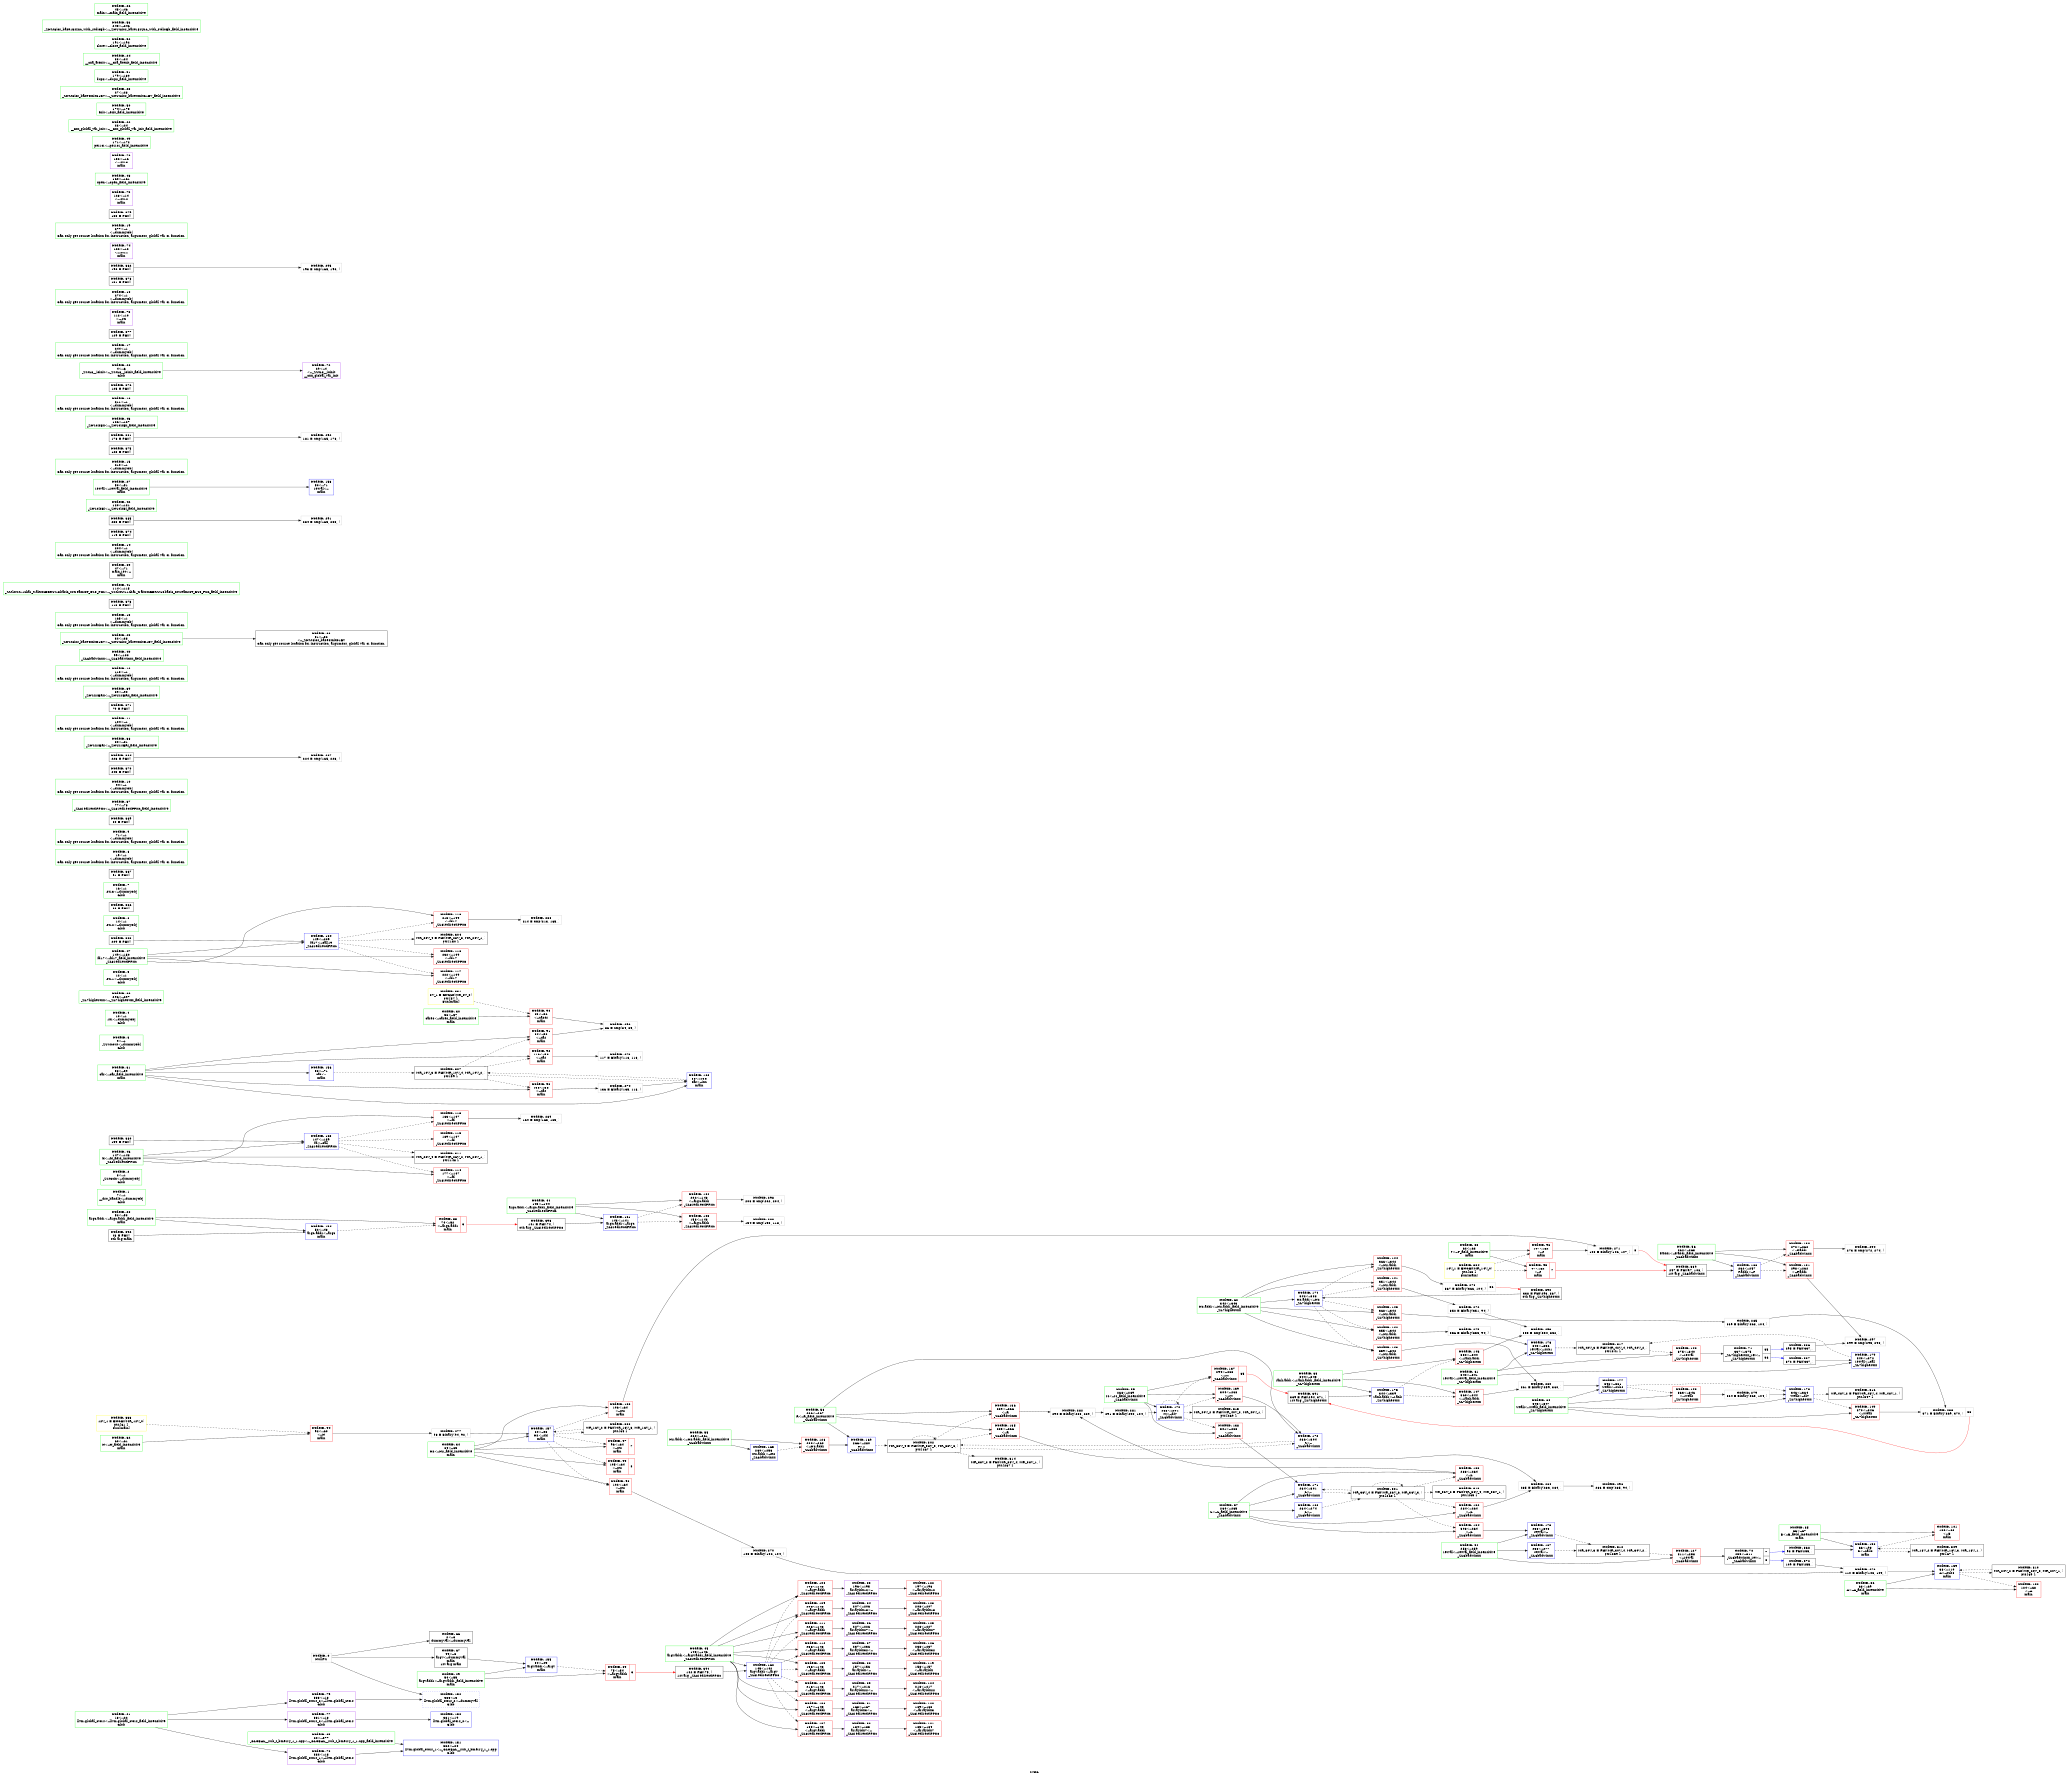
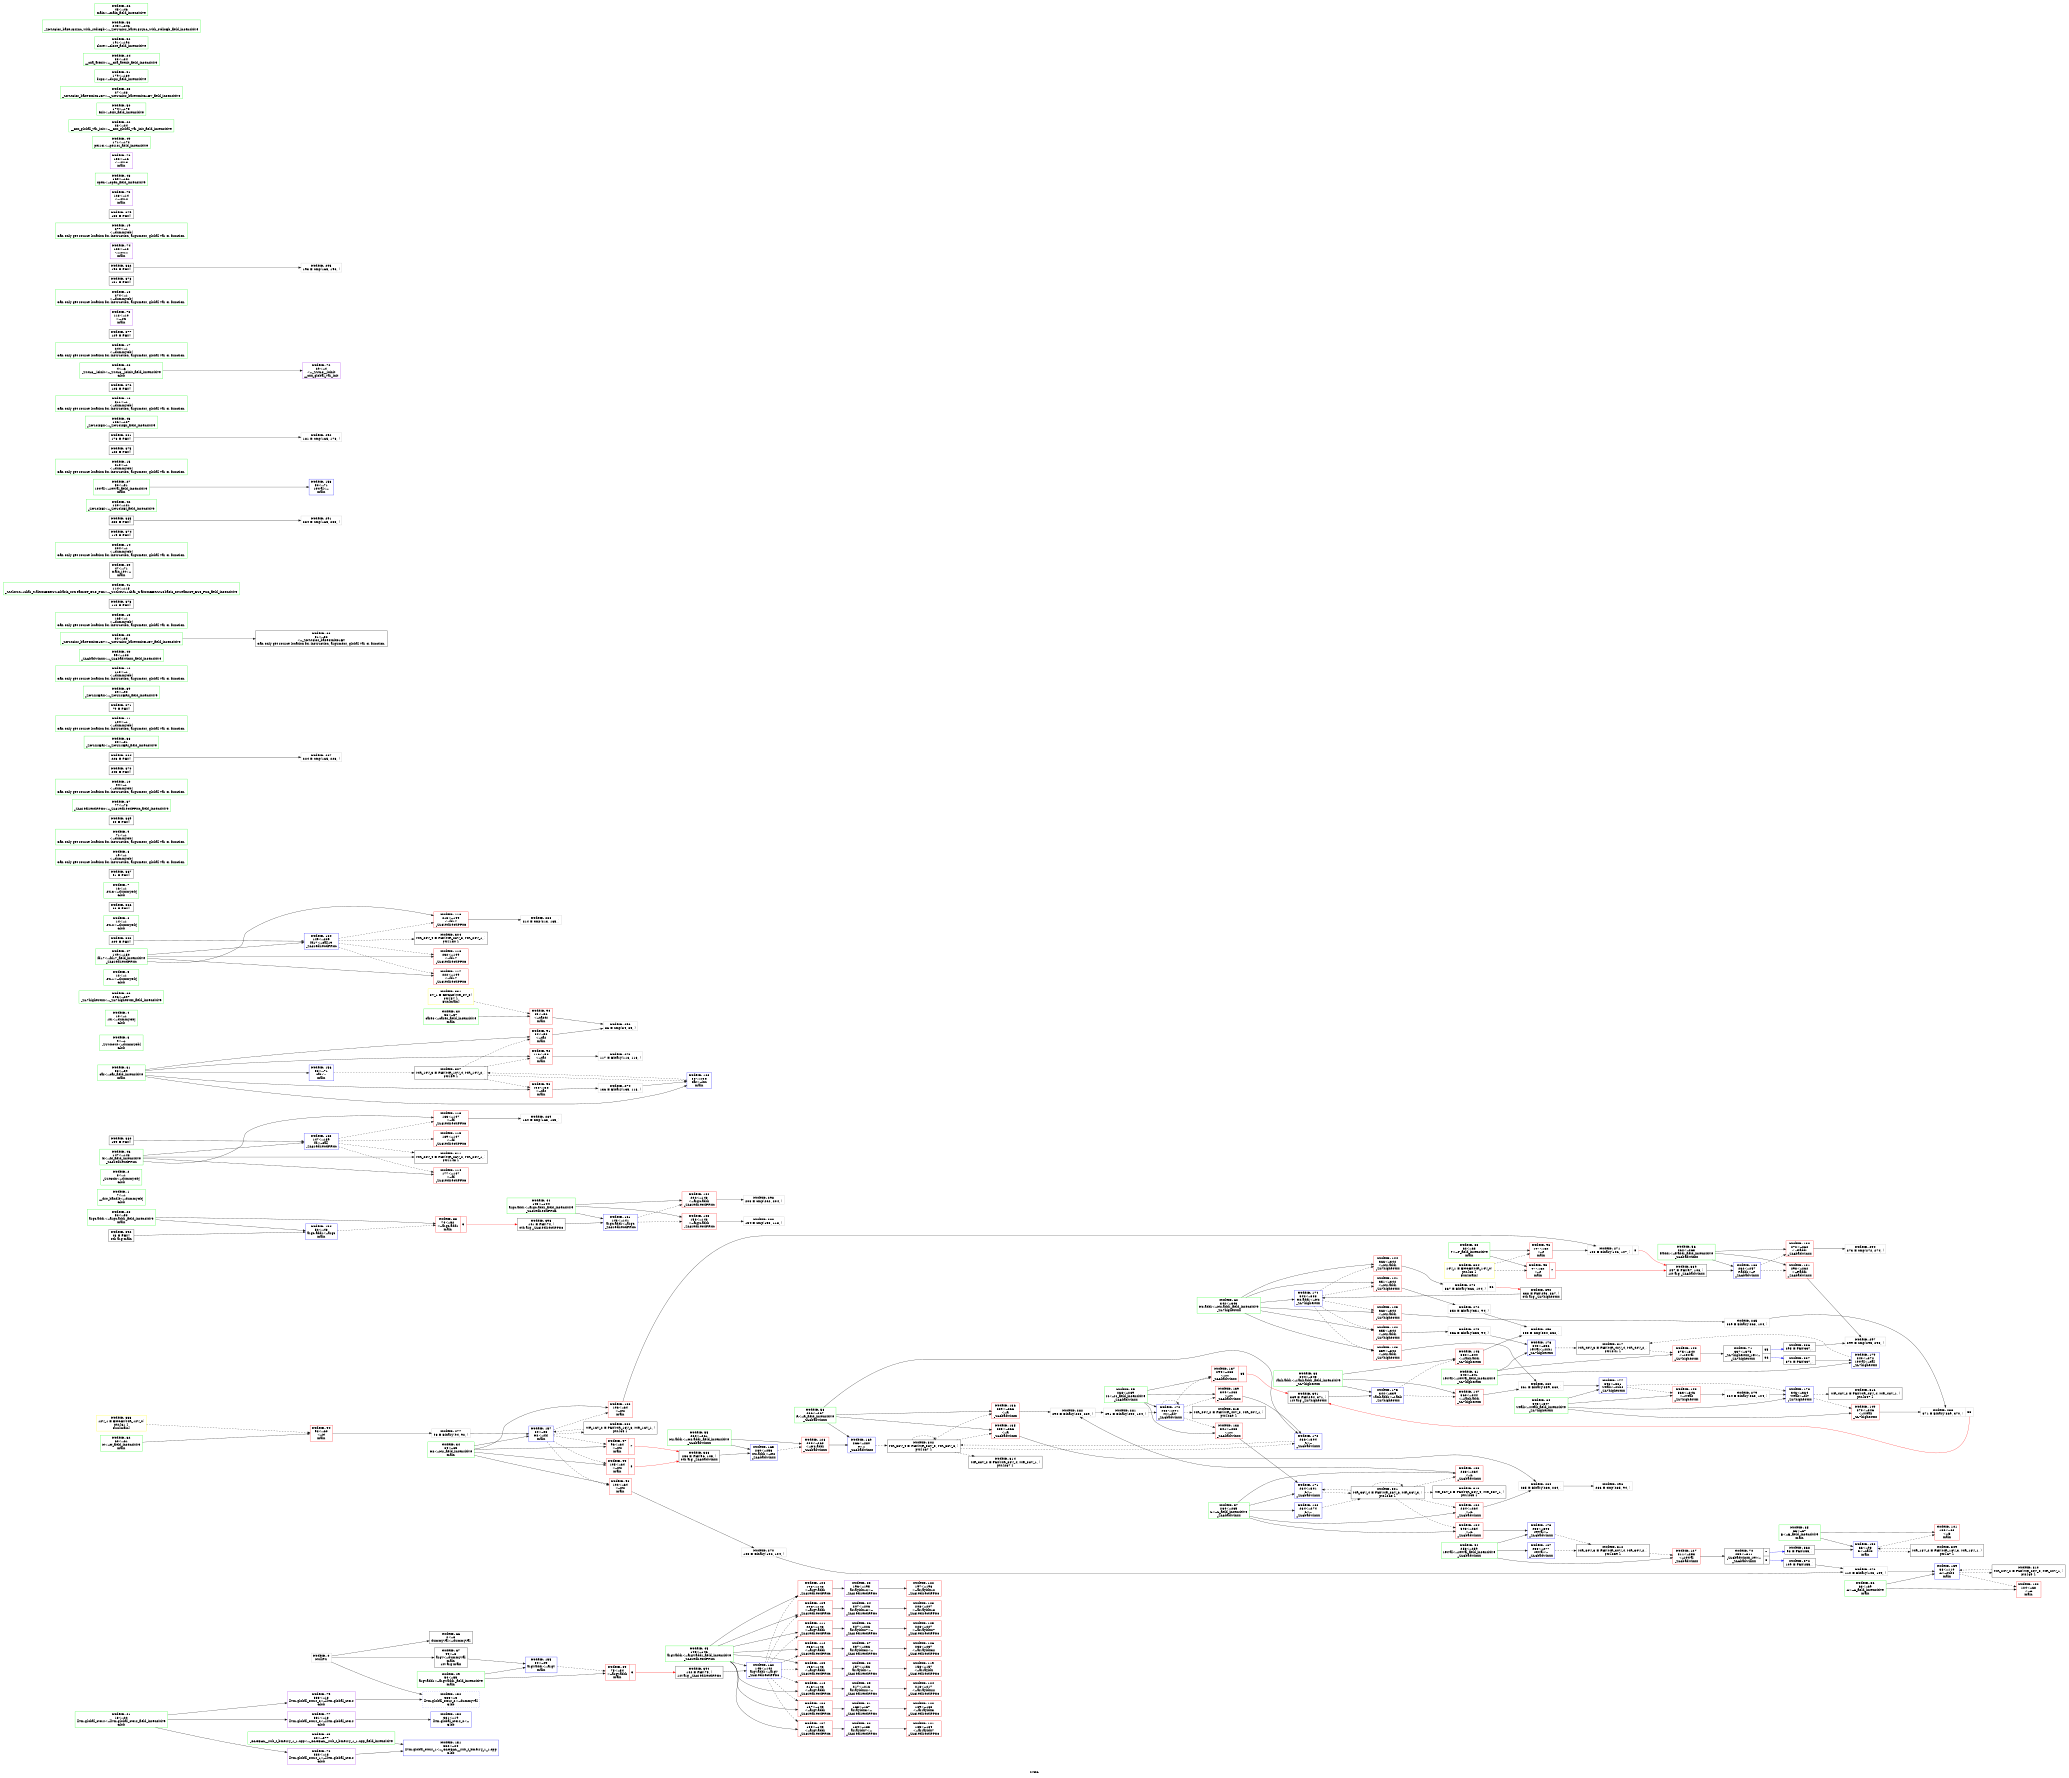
none -> (699, 1456)
